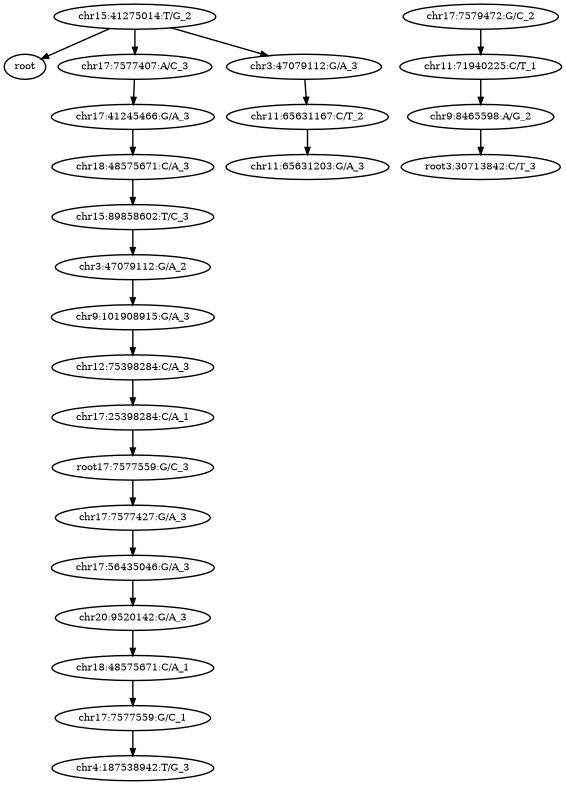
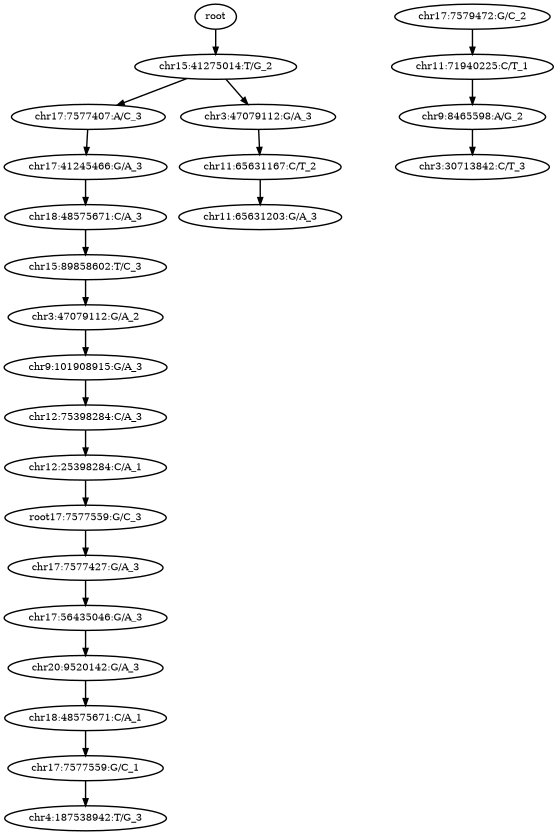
(79, 42) -> (216, 38)
(481, 167) -> (472, 167)
(133, 418) -> (86, 468)
